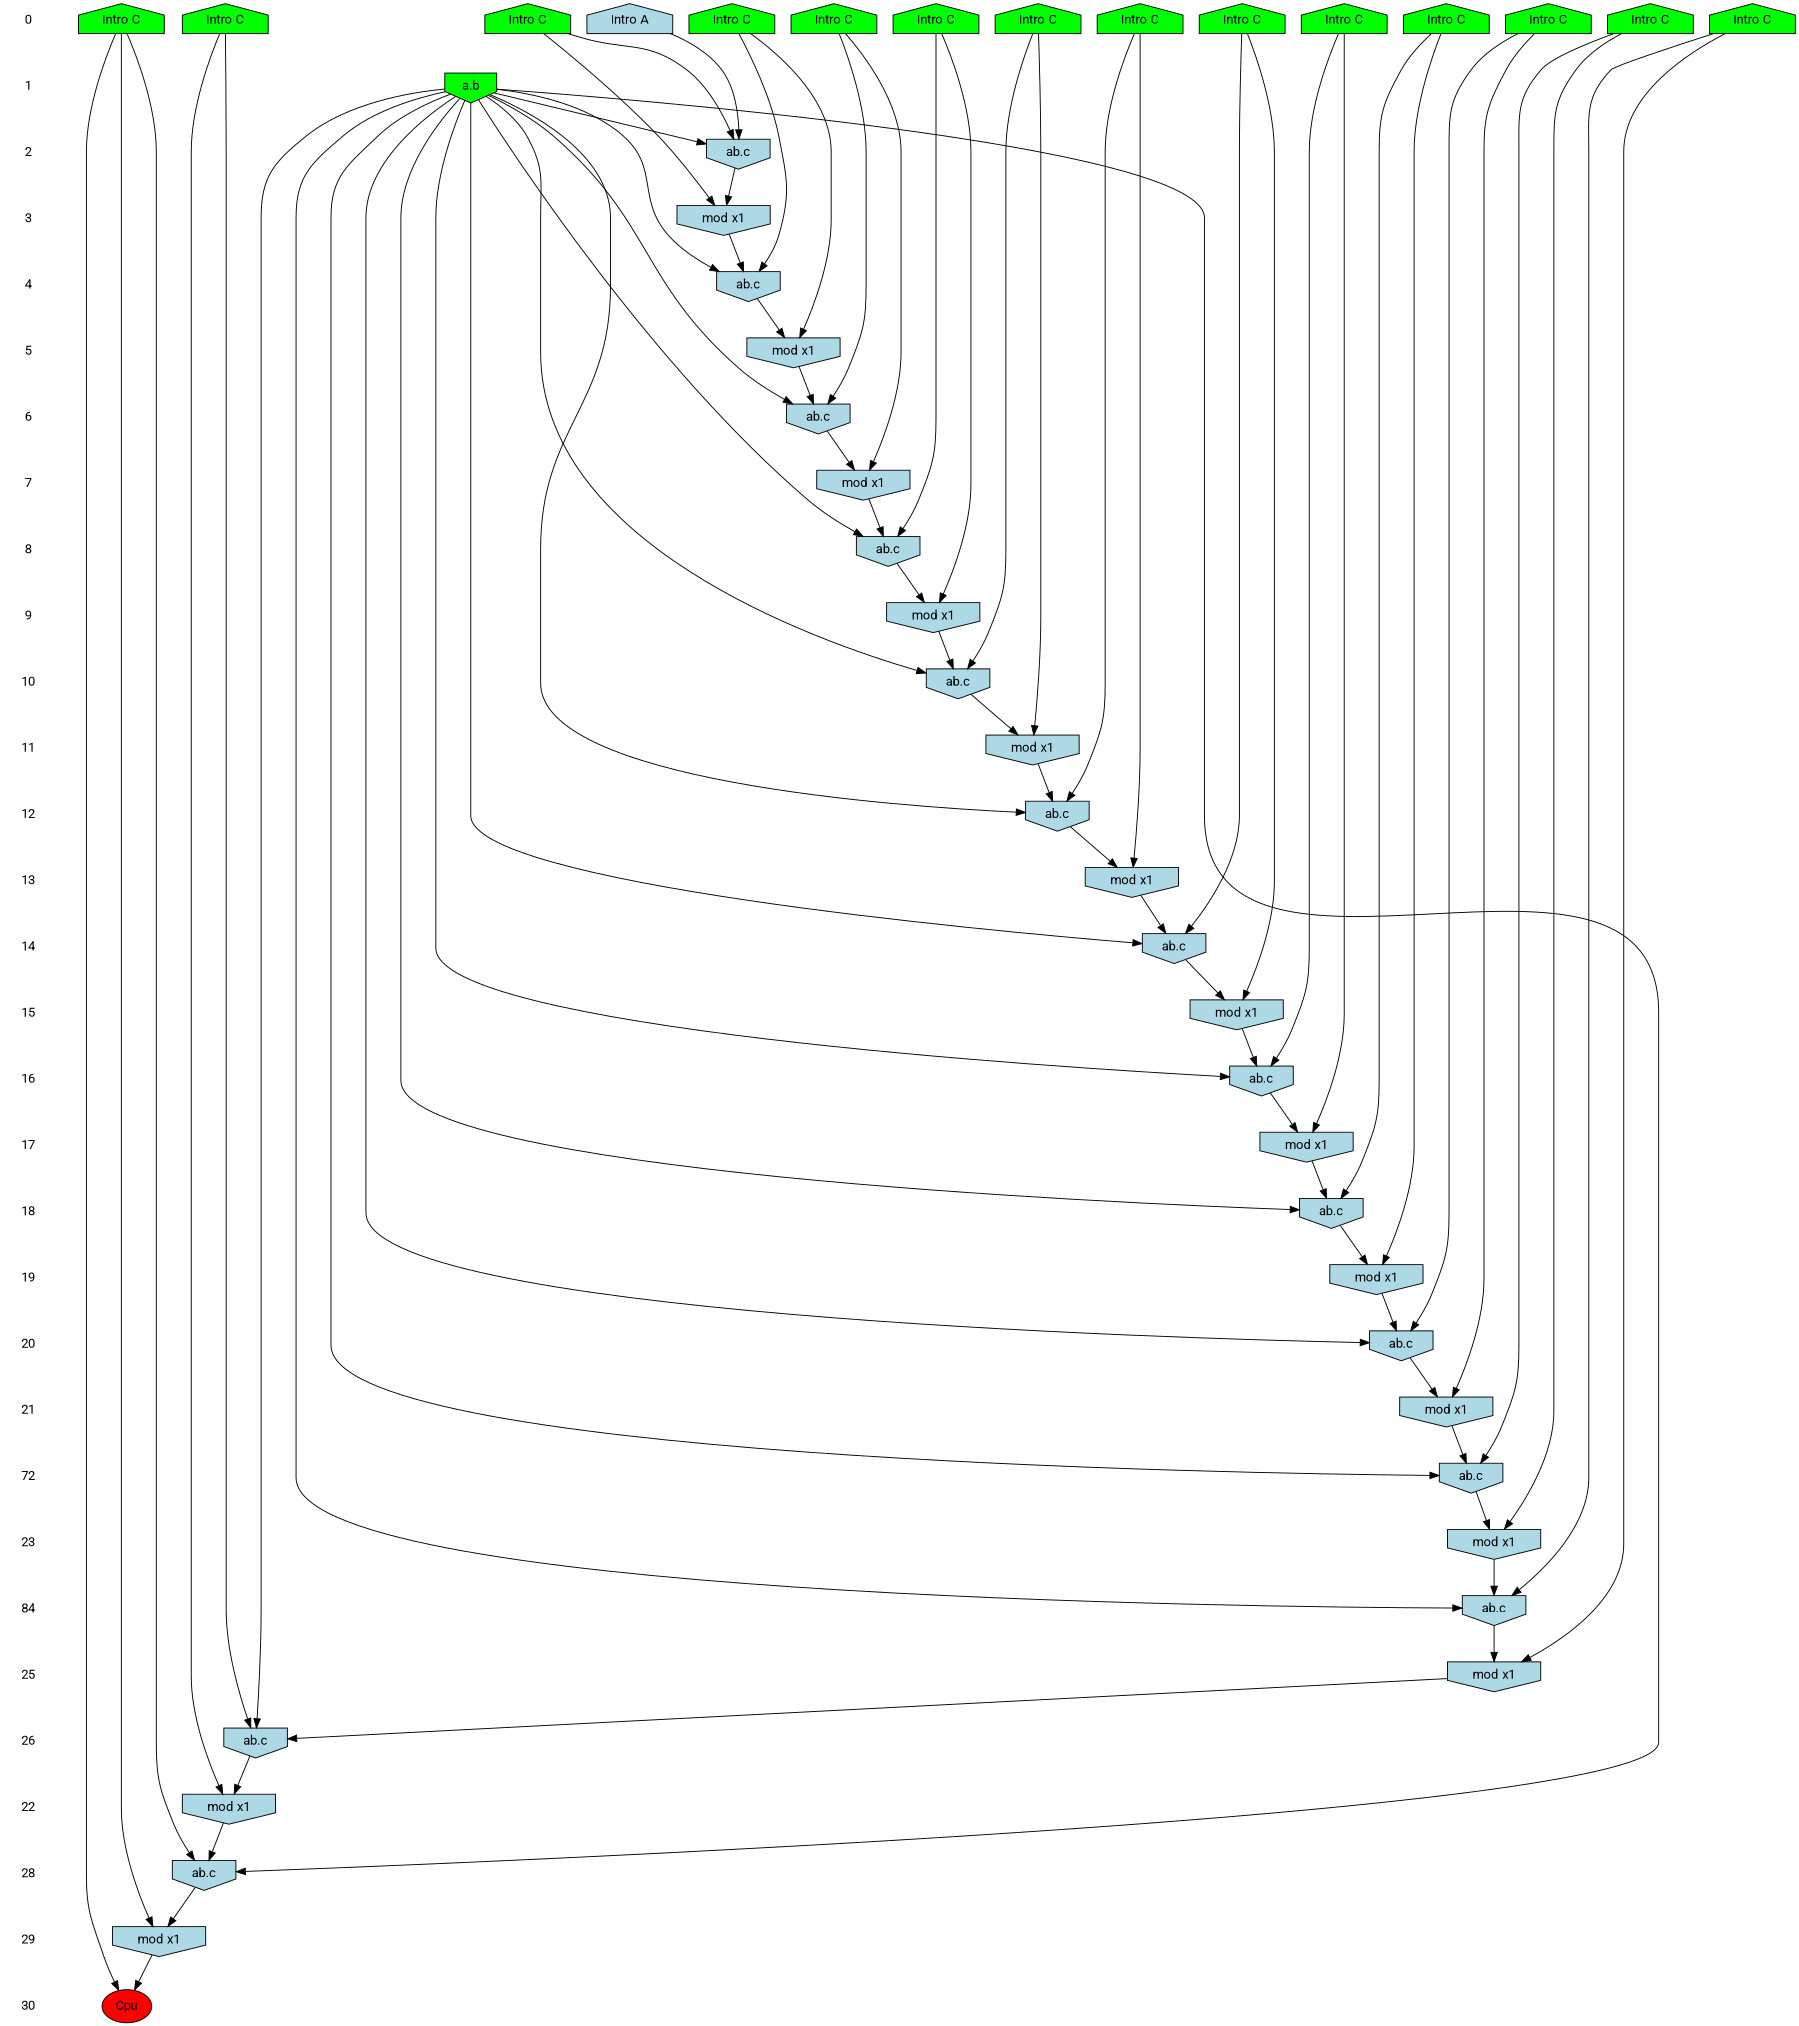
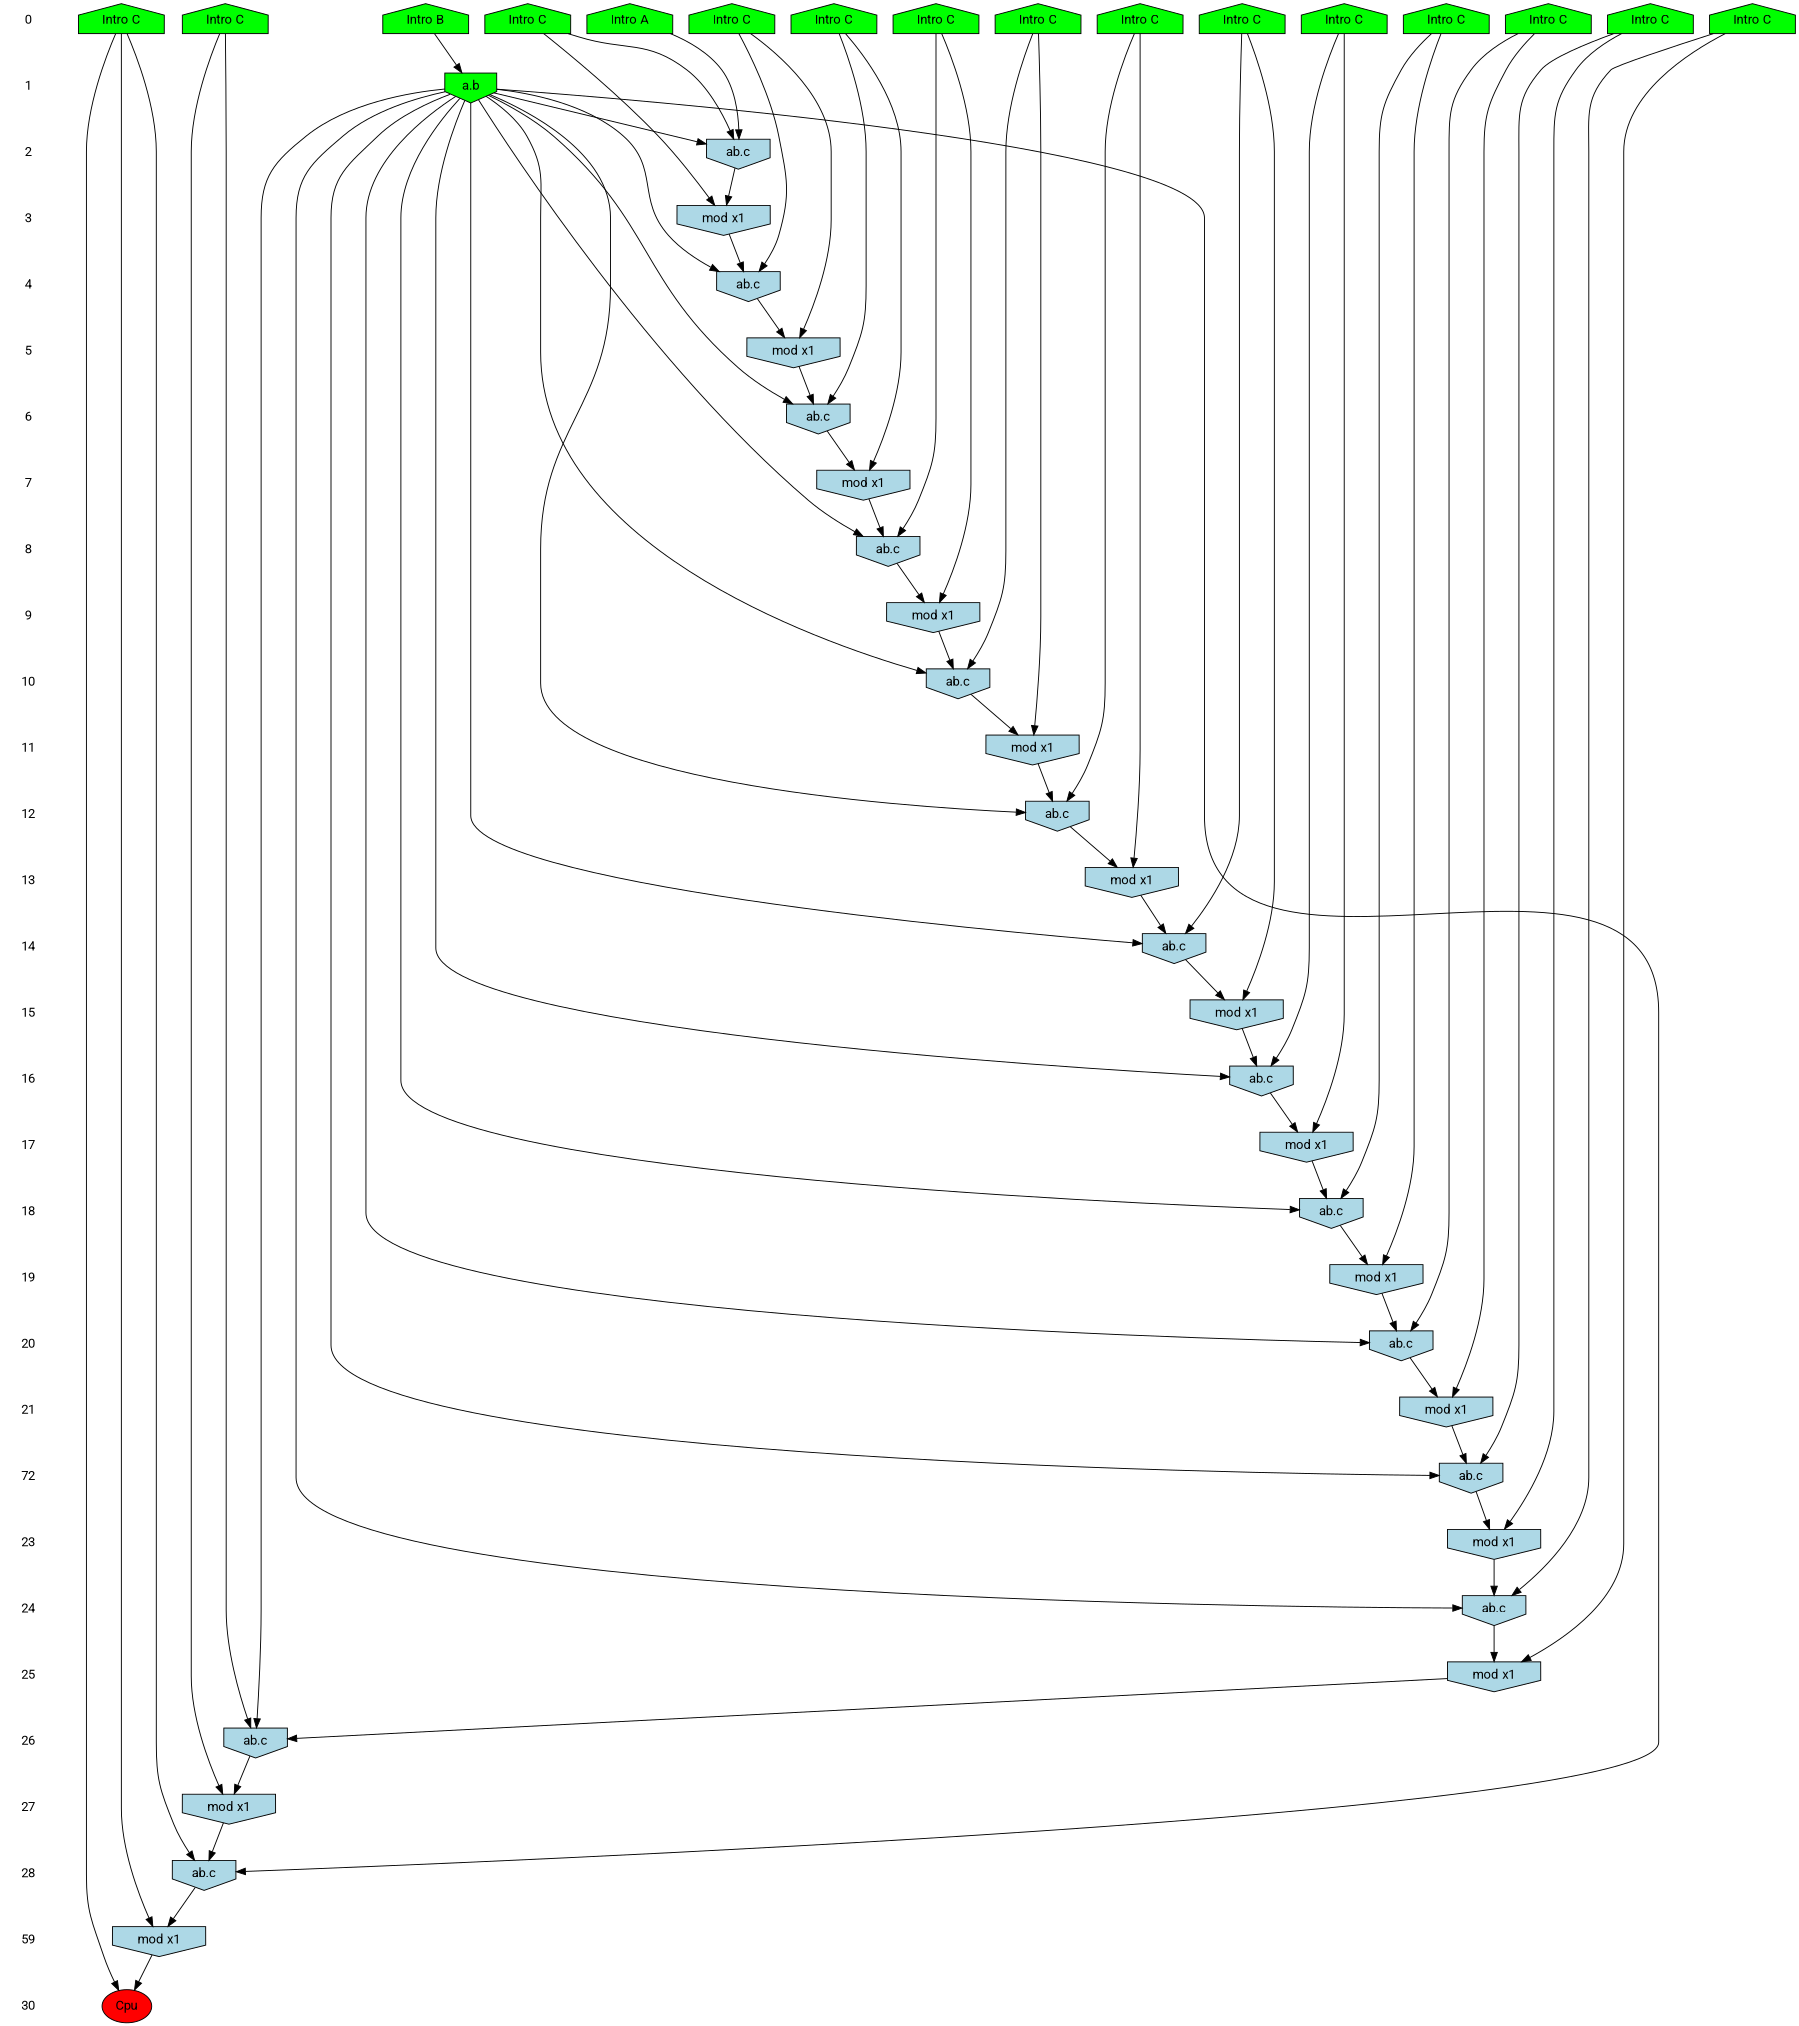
none -> (426, 20)
(630, 20) -> (630, 20)
(29, 1609) -> (29, 1609)
(29, 1808) -> (29, 1808)
(29, 1940) -> (29, 1940)
